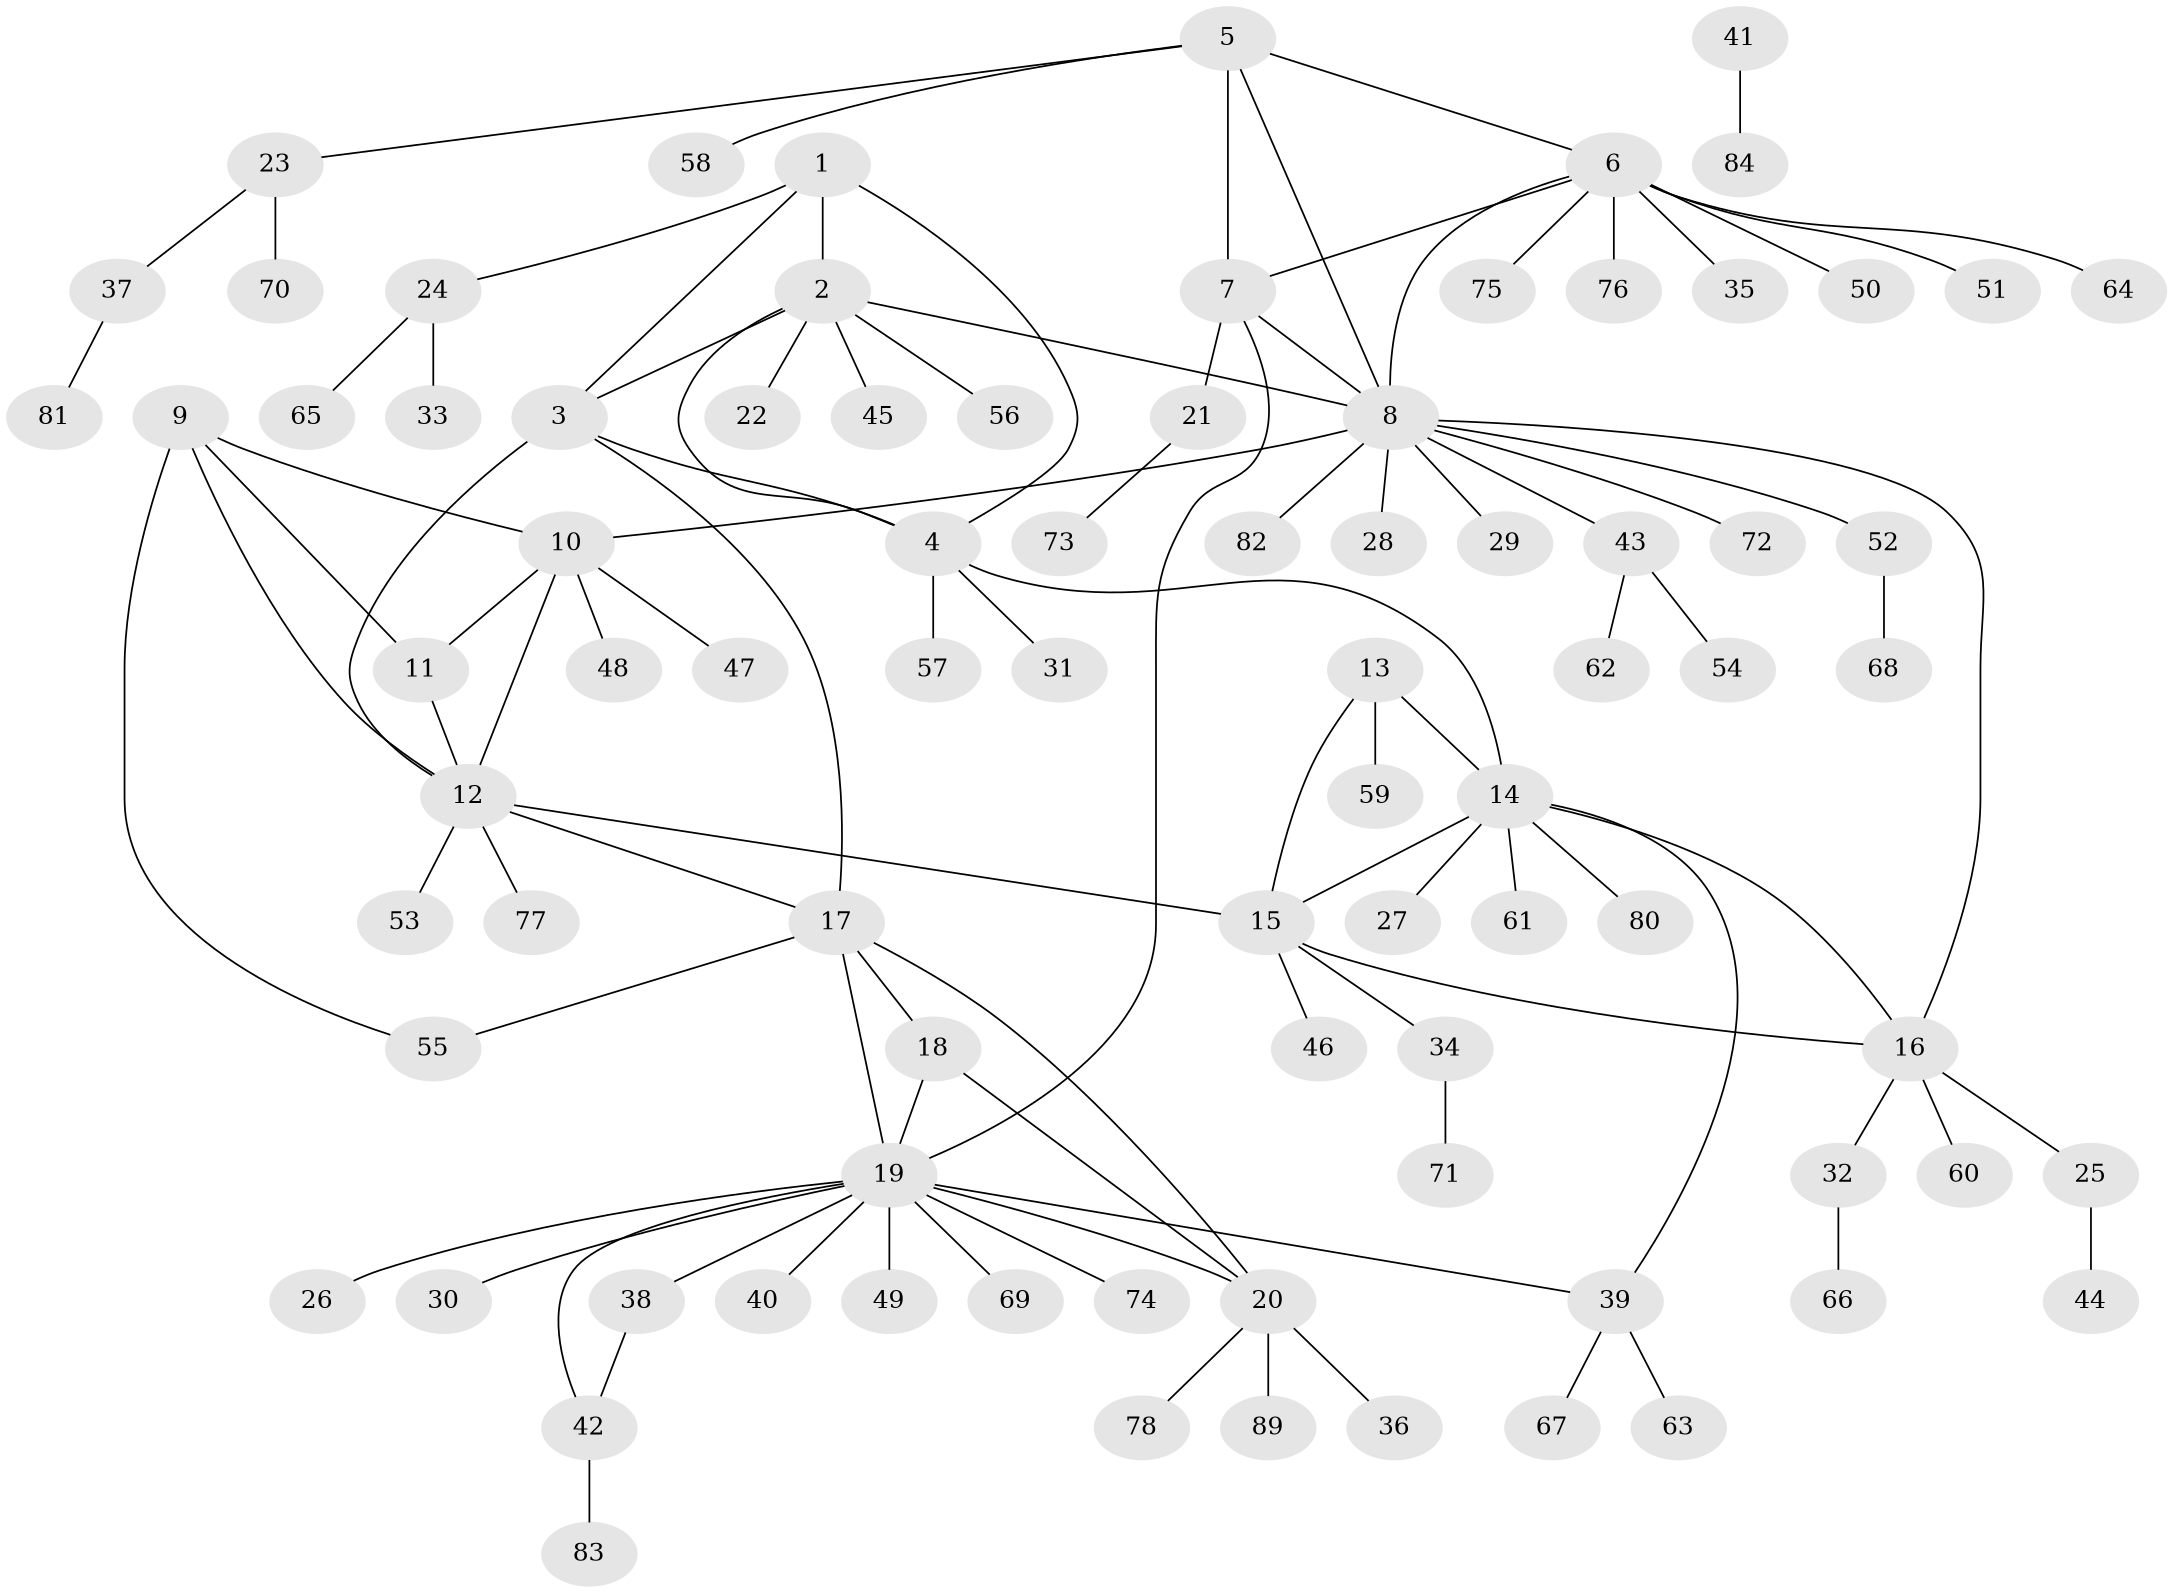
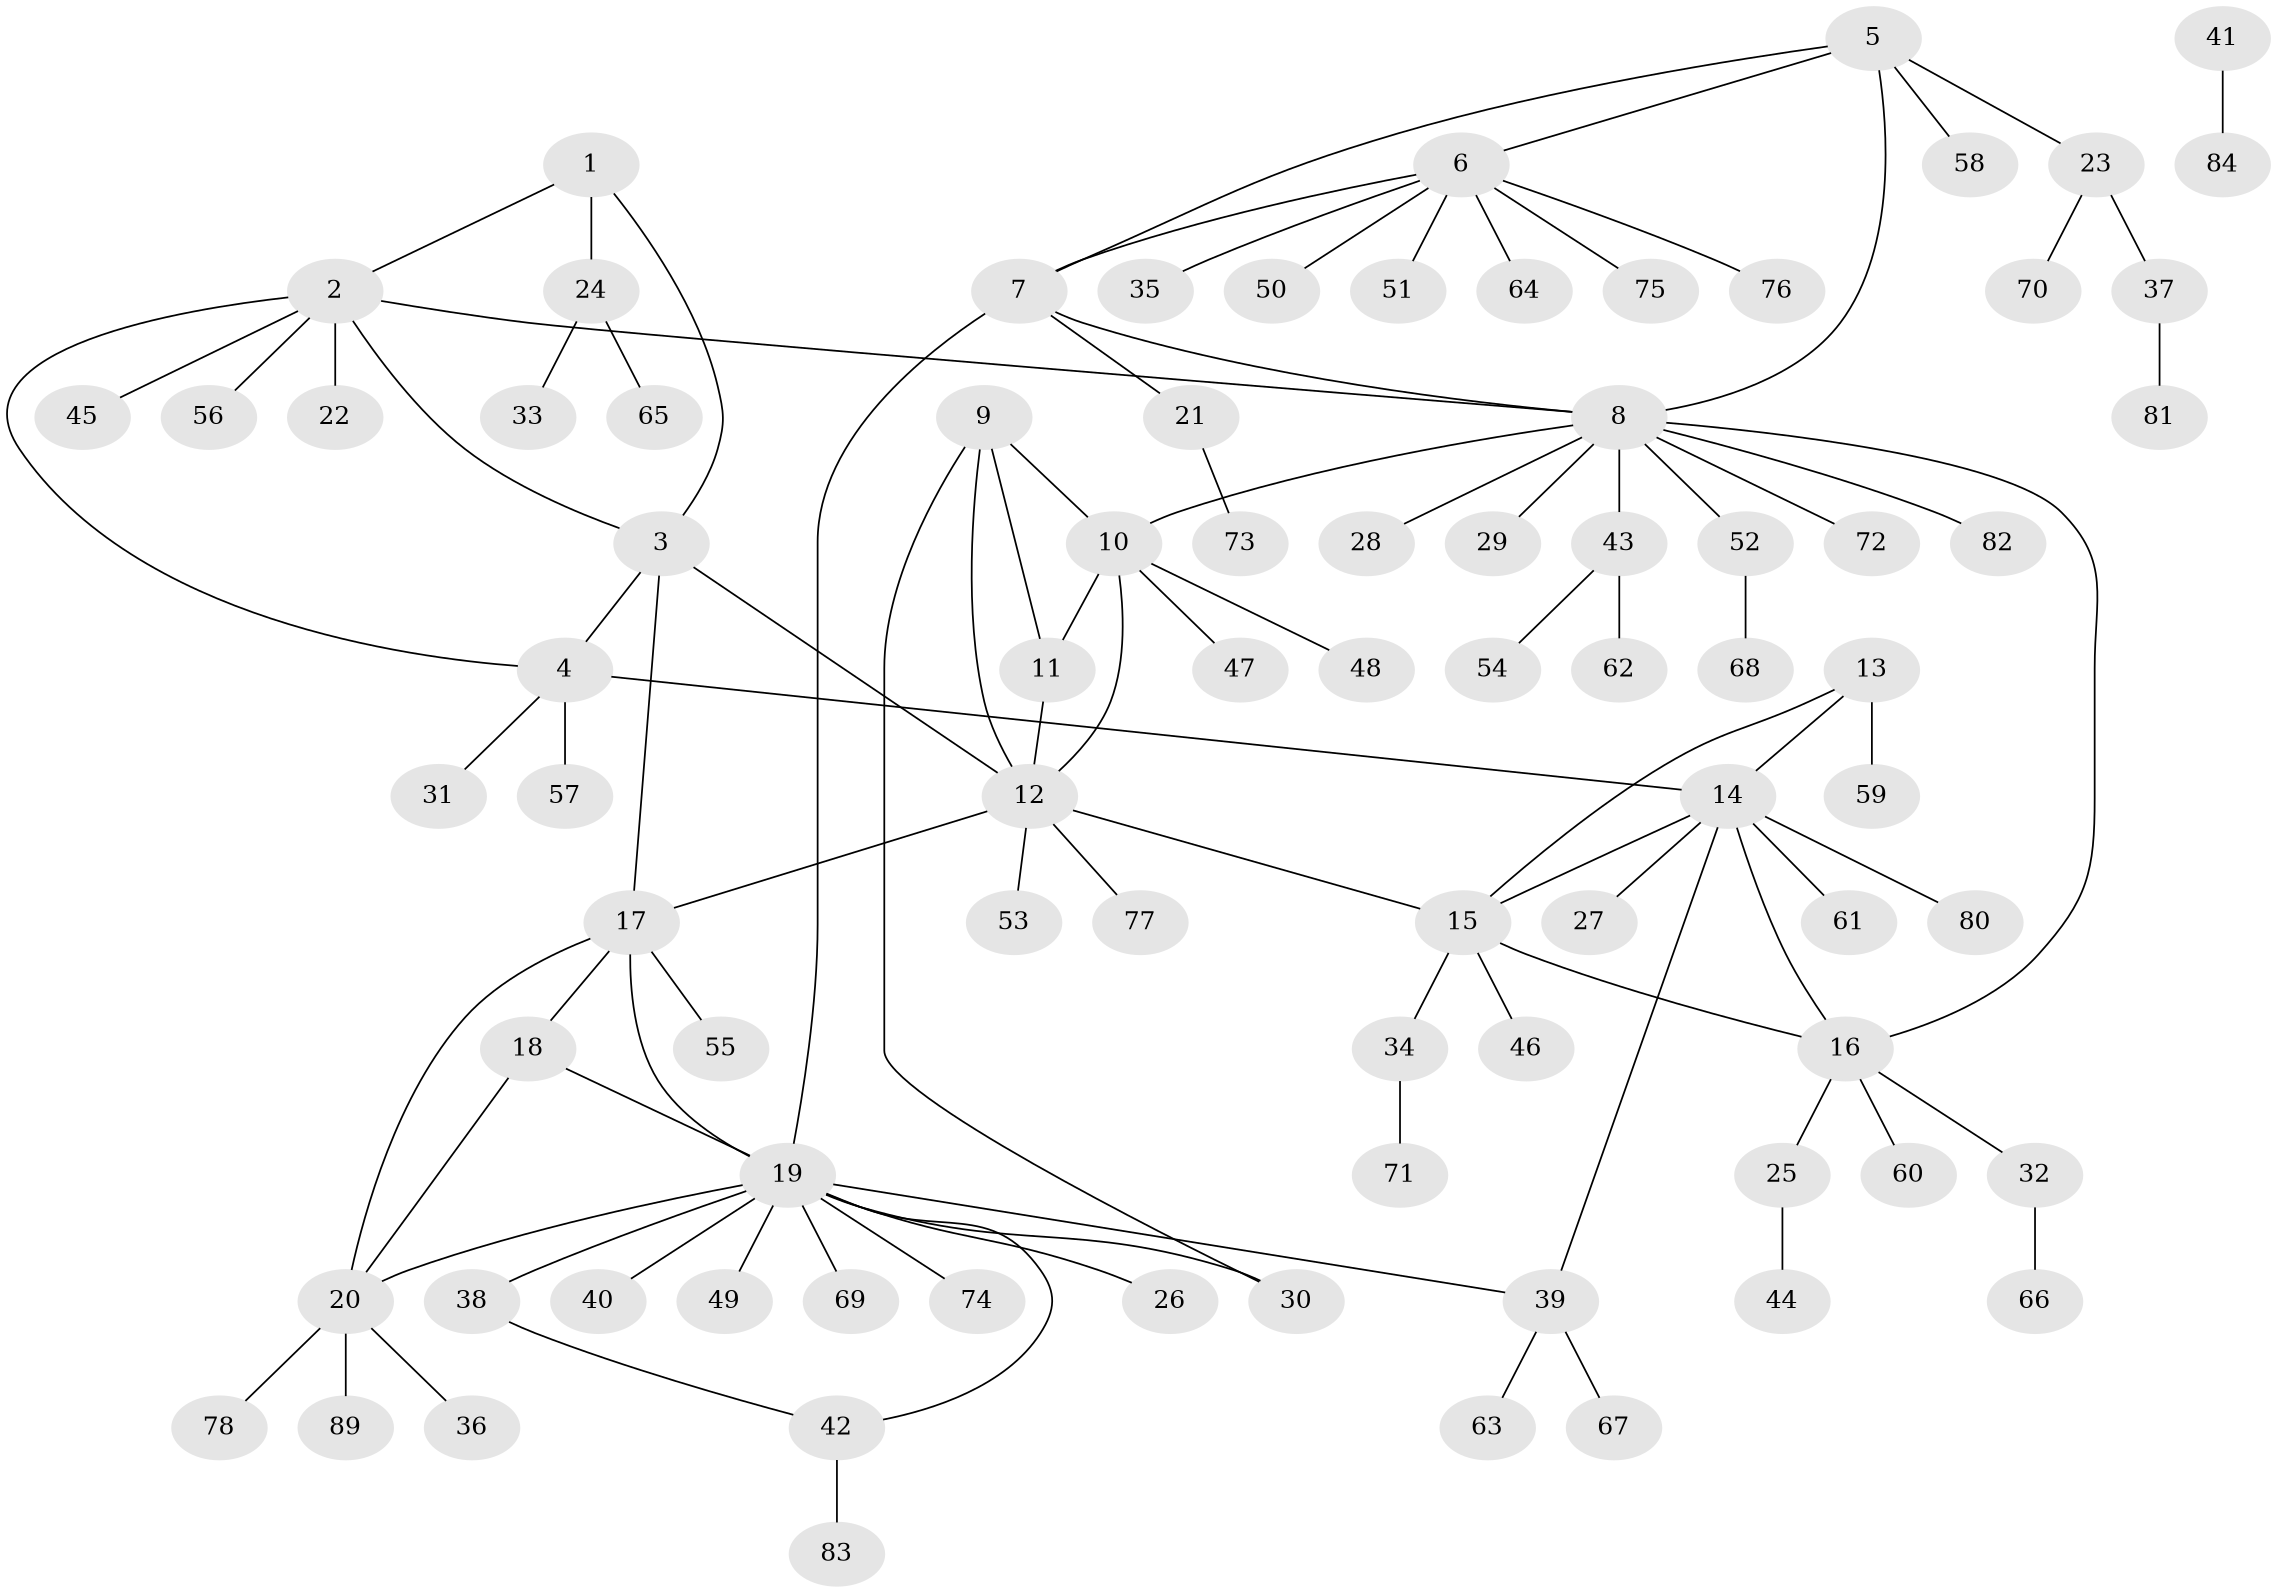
(1437, 246) -> none
(1049, 351) -> none
(126, 810) -> (884, 962)
